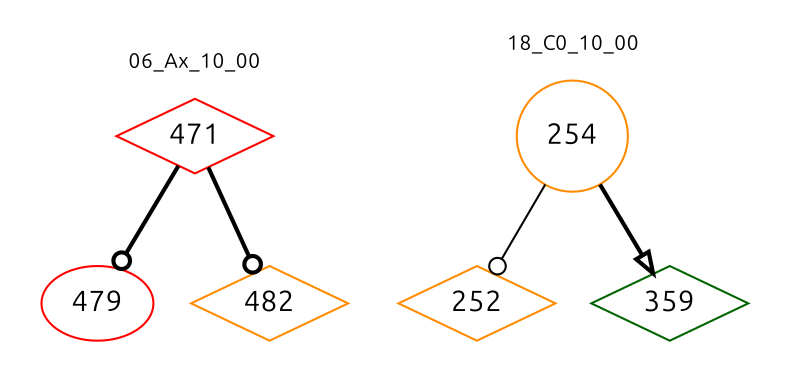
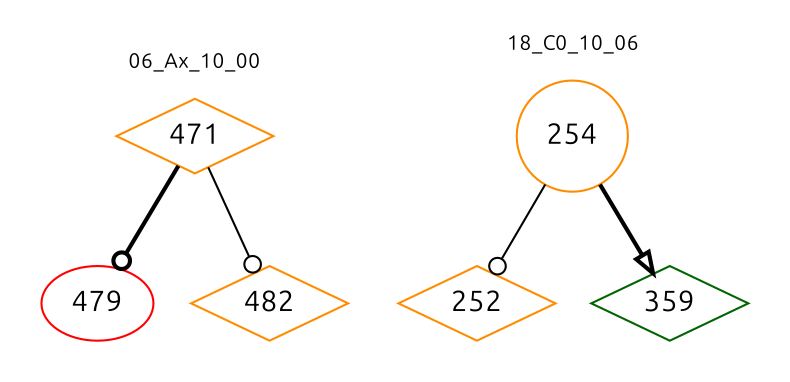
(573, 45) -> (573, 45)
(195, 136) -> (195, 136)
(229, 212) -> (229, 212)
